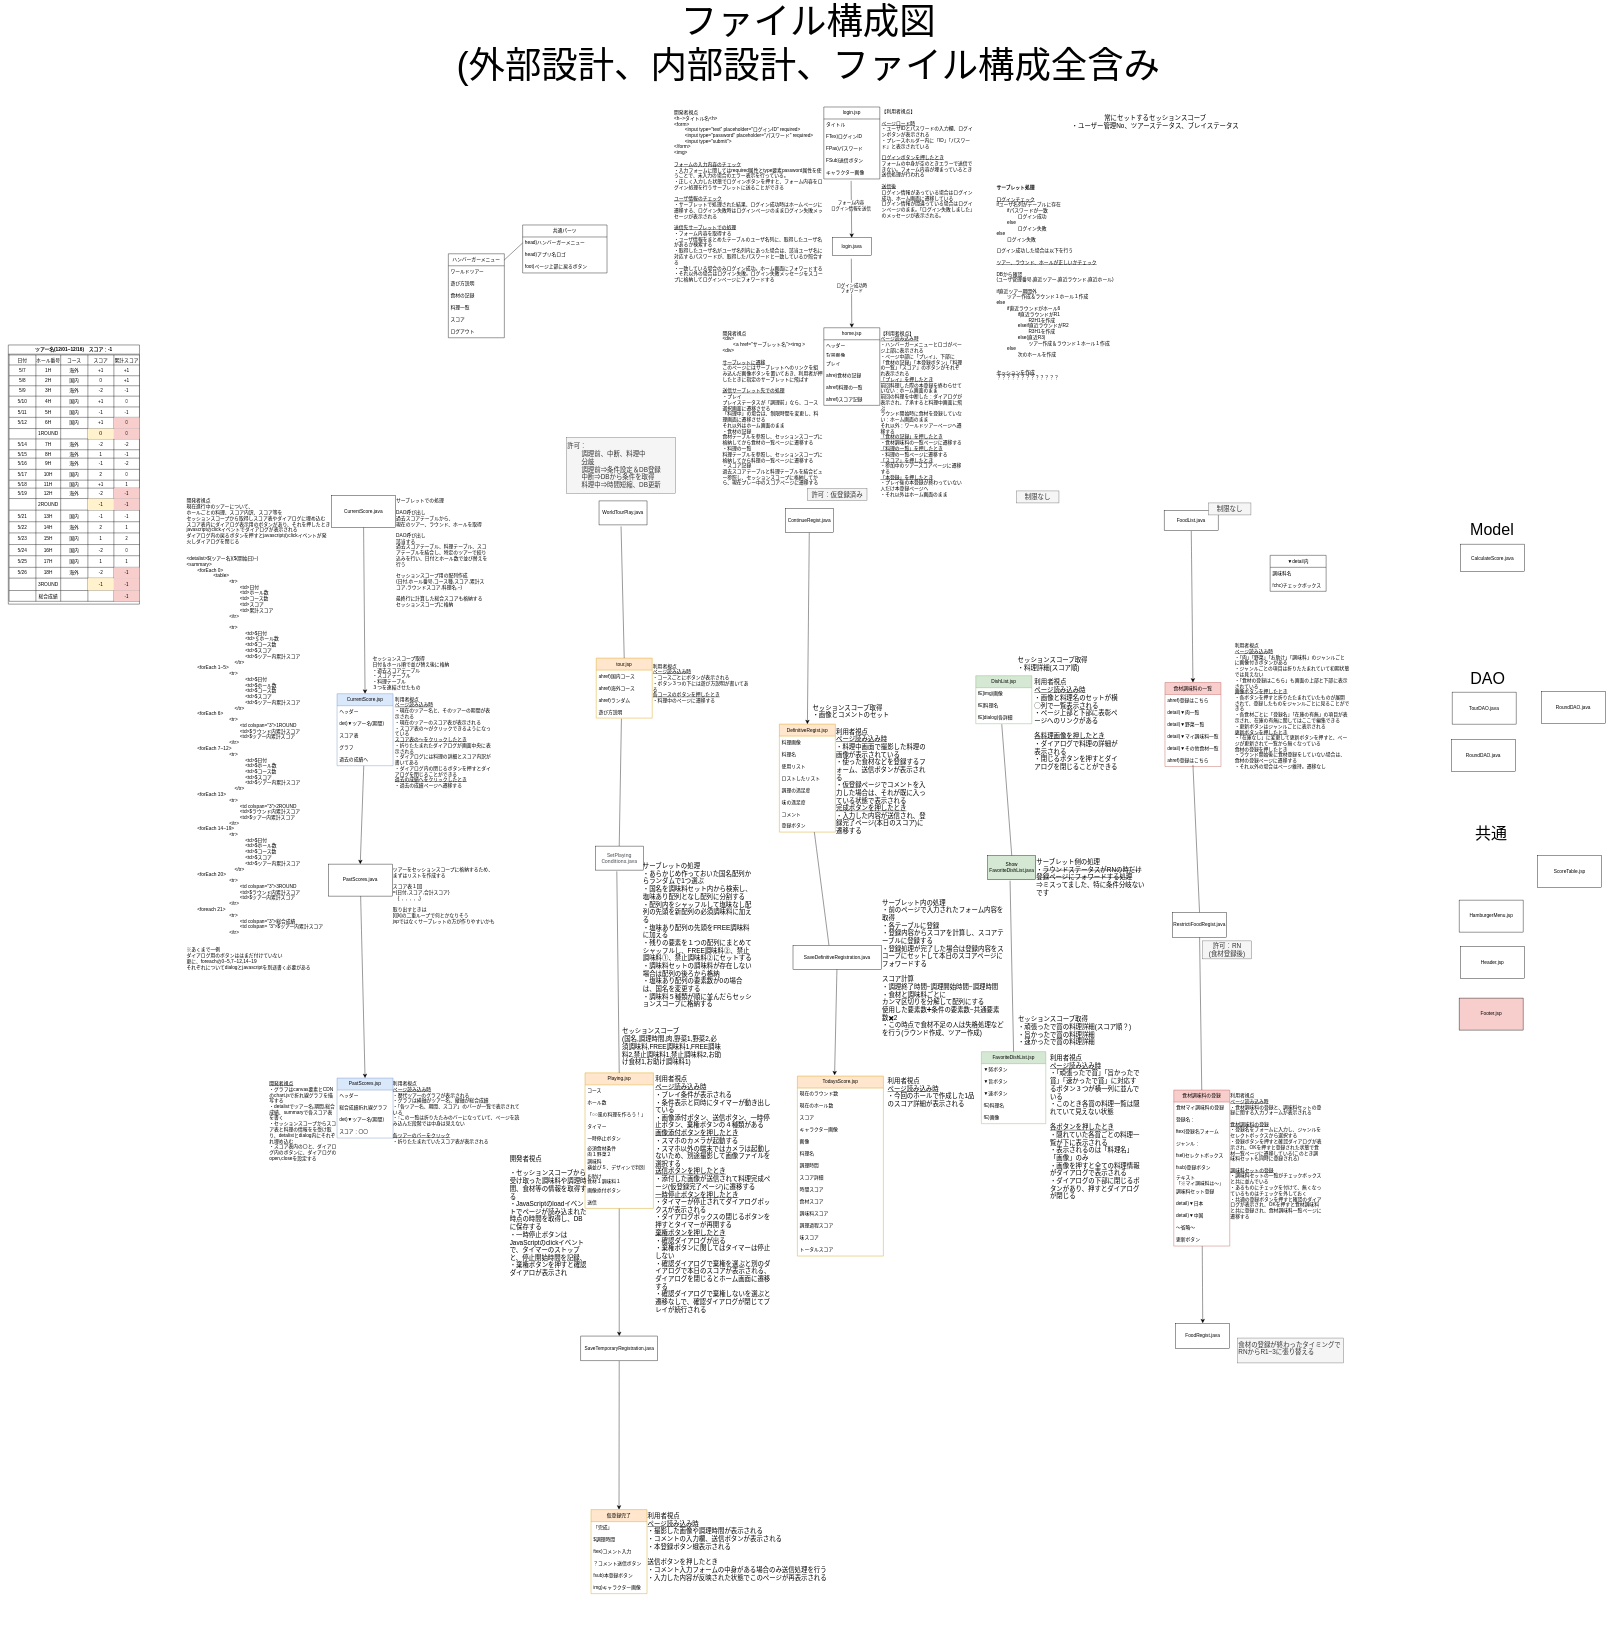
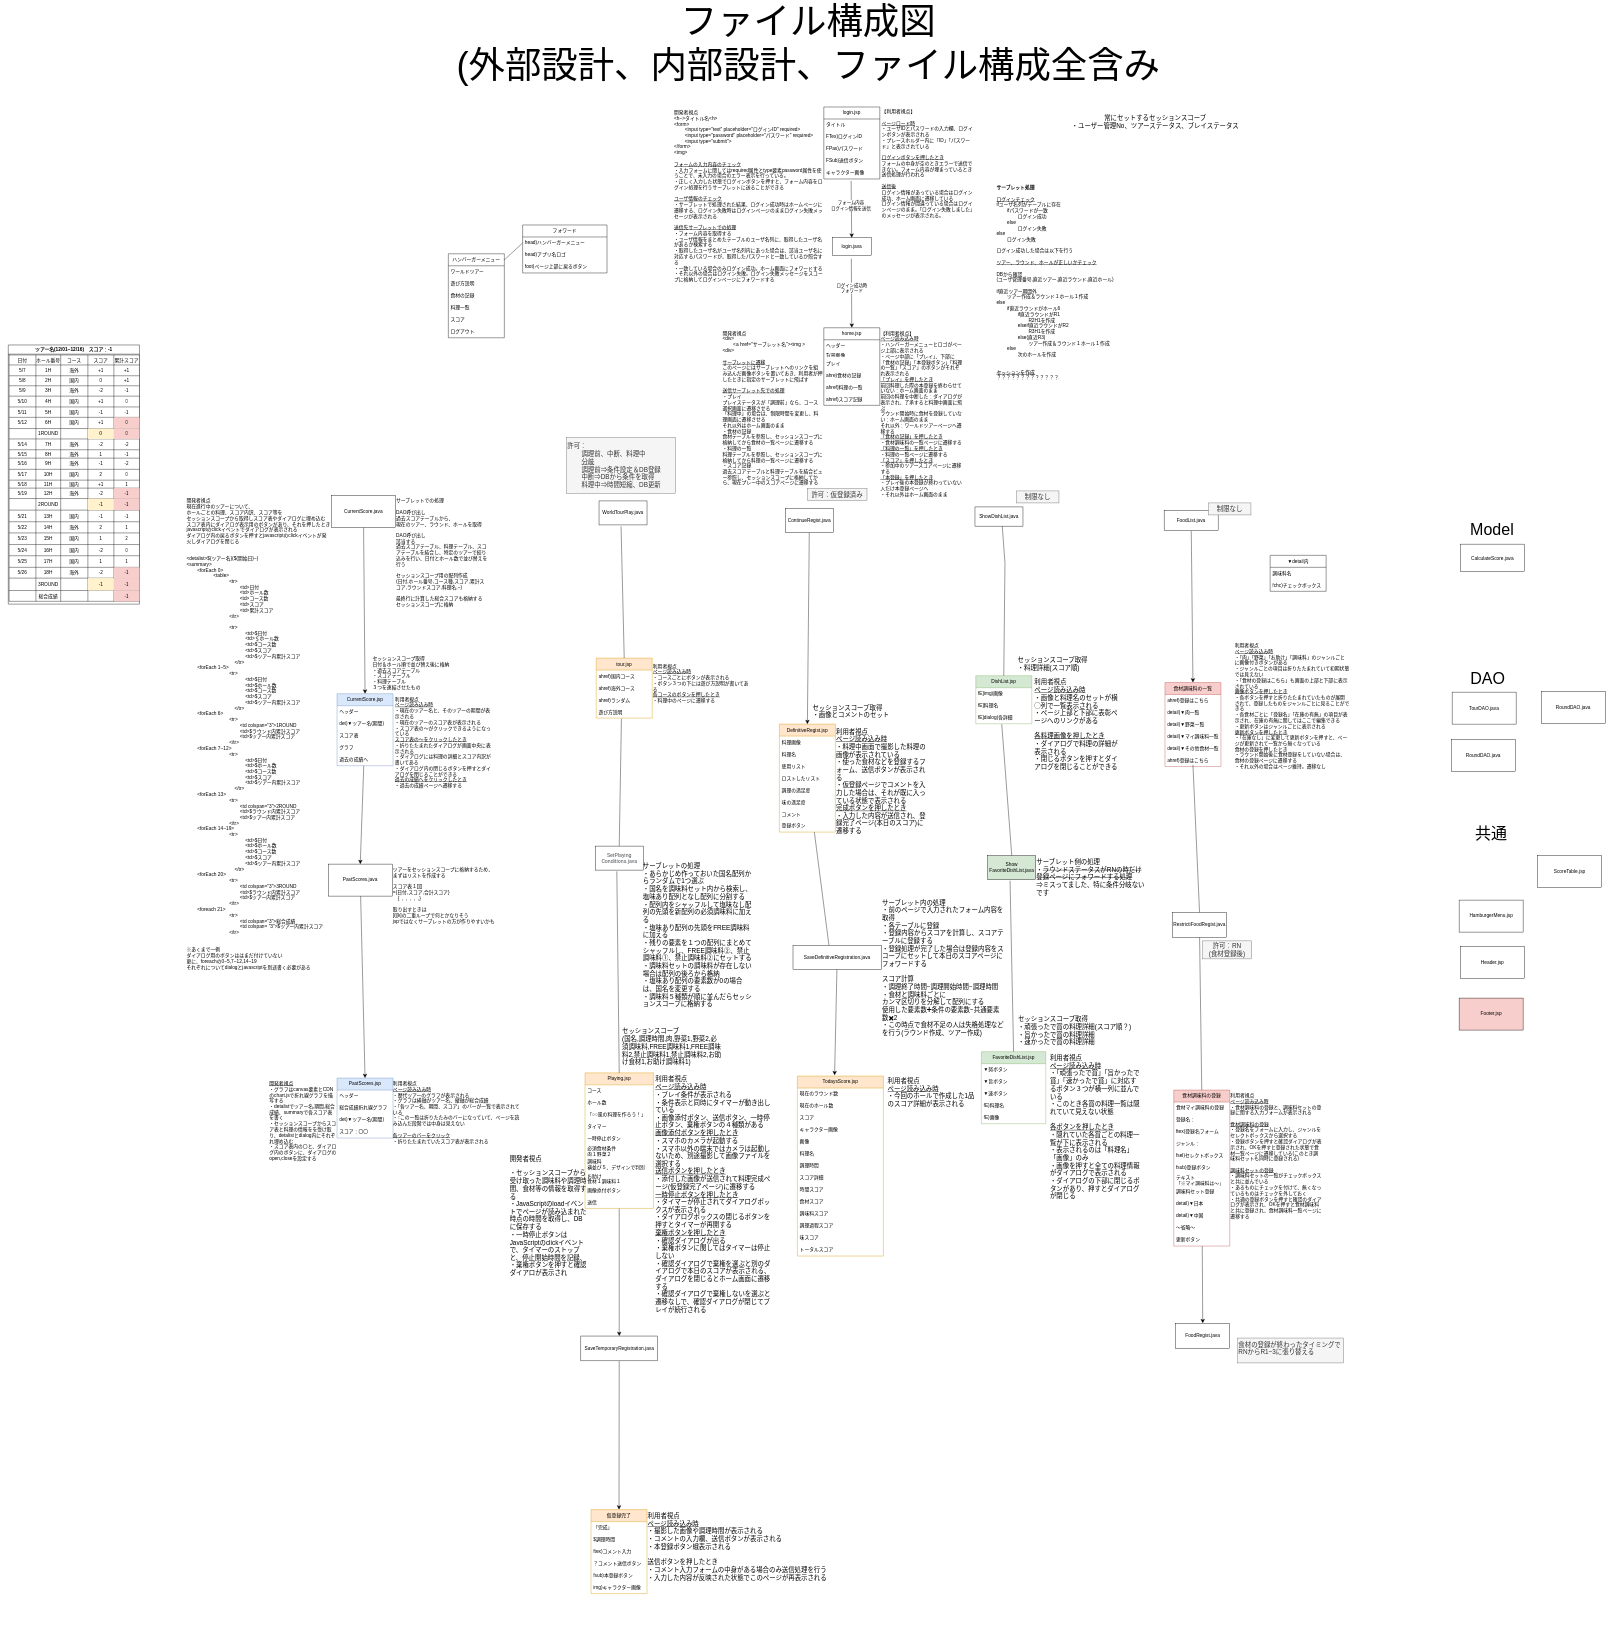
(565, 231) -> (565, 231)
none -> (999, 517)
none -> (1005, 607)
